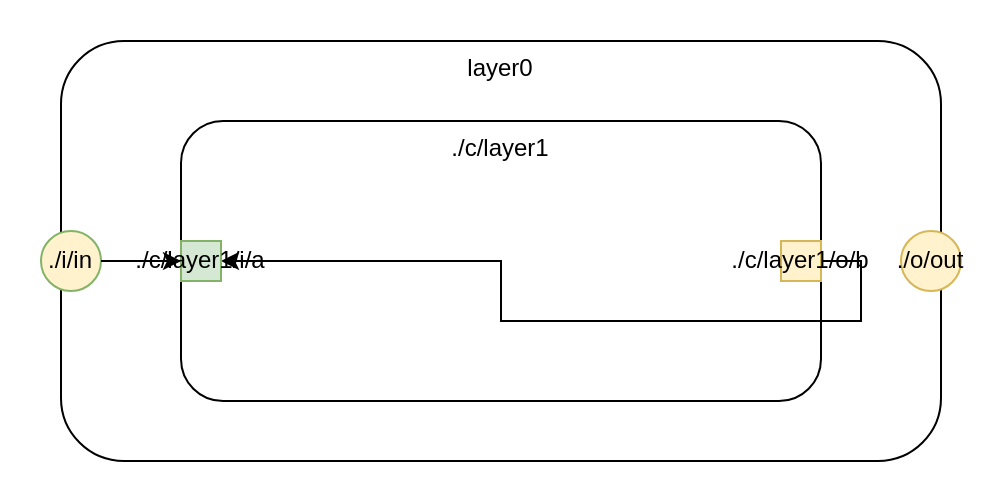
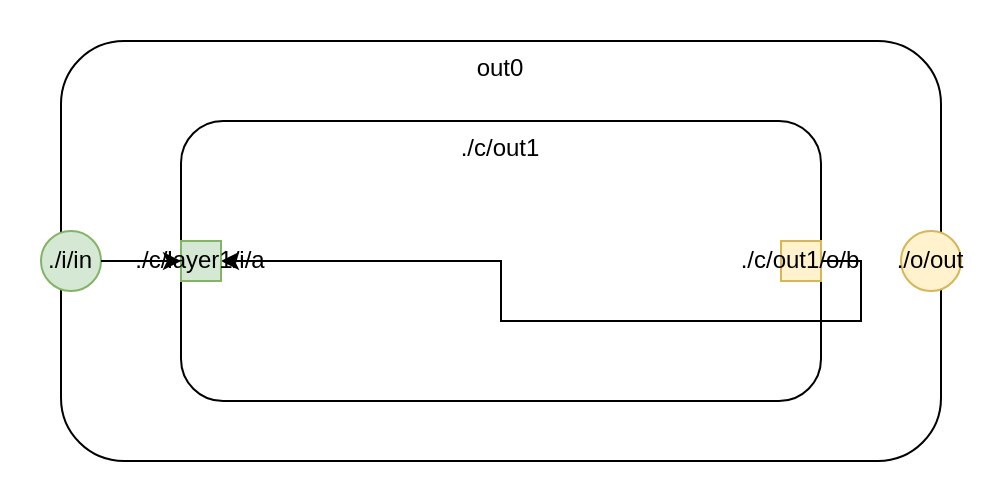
(501, 69) -> (501, 69)
(501, 149) -> (501, 149)
(71, 261) -> (71, 261)
(801, 261) -> (801, 261)
